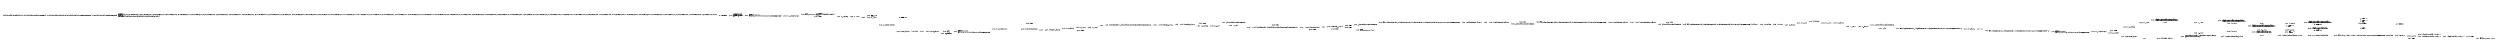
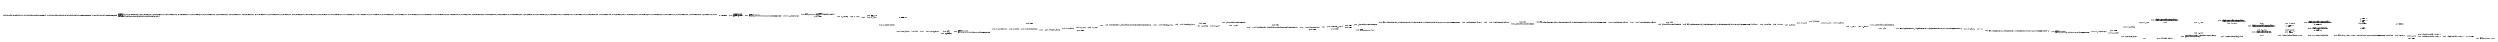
none -> (1014, 29)
(2232, 31) -> none
